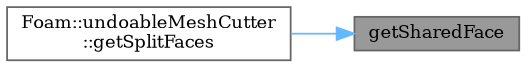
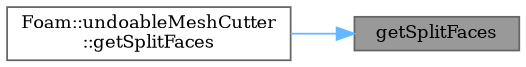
(437, 34) -> (437, 34)
